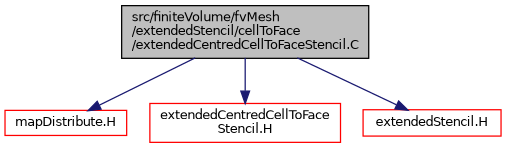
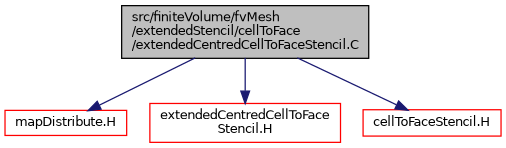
(432, 123) -> (432, 123)
